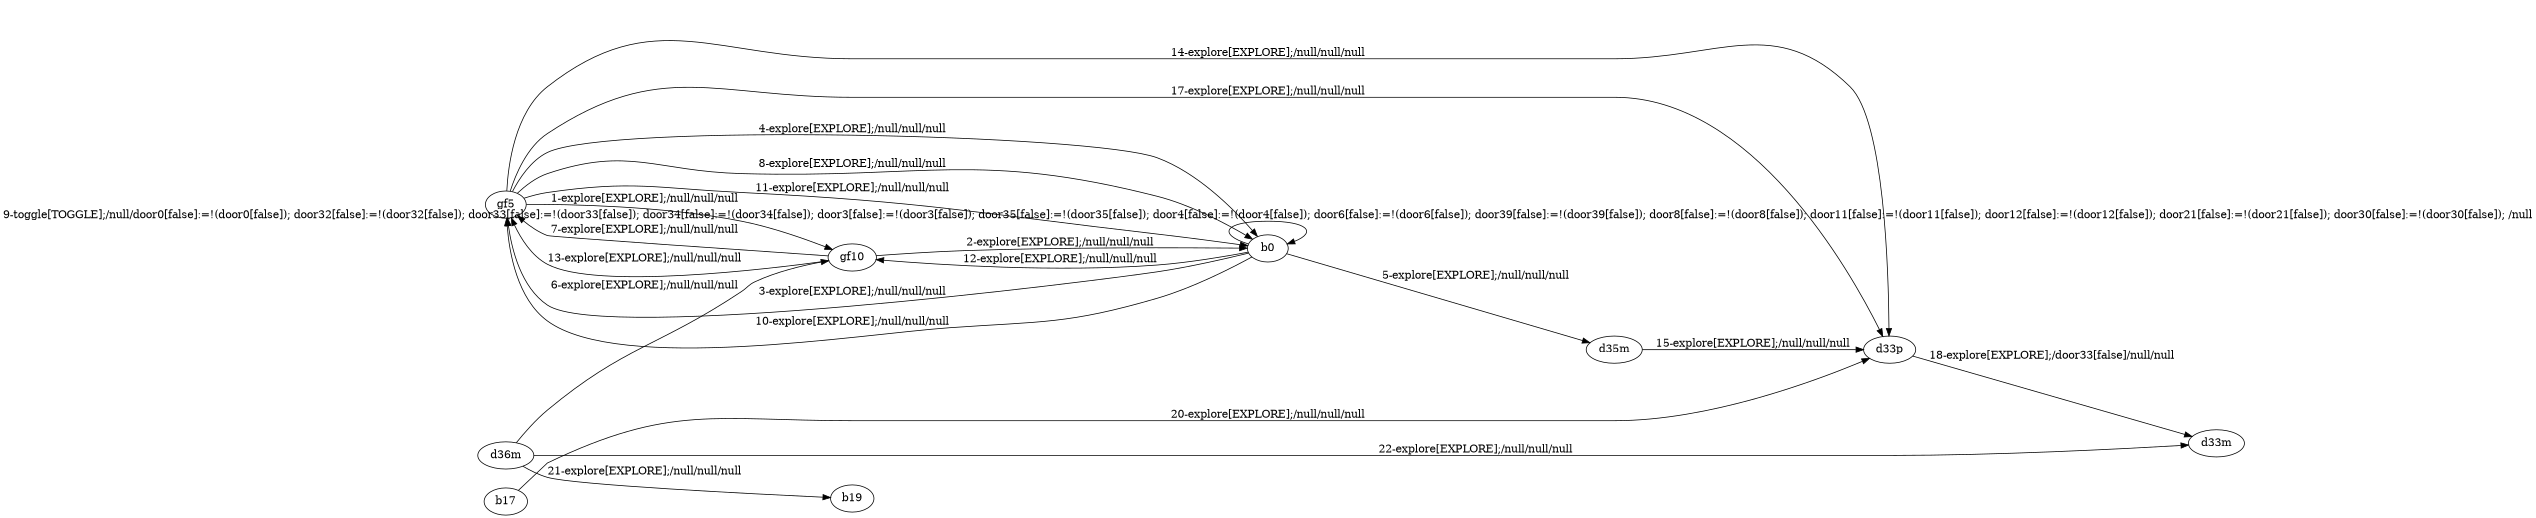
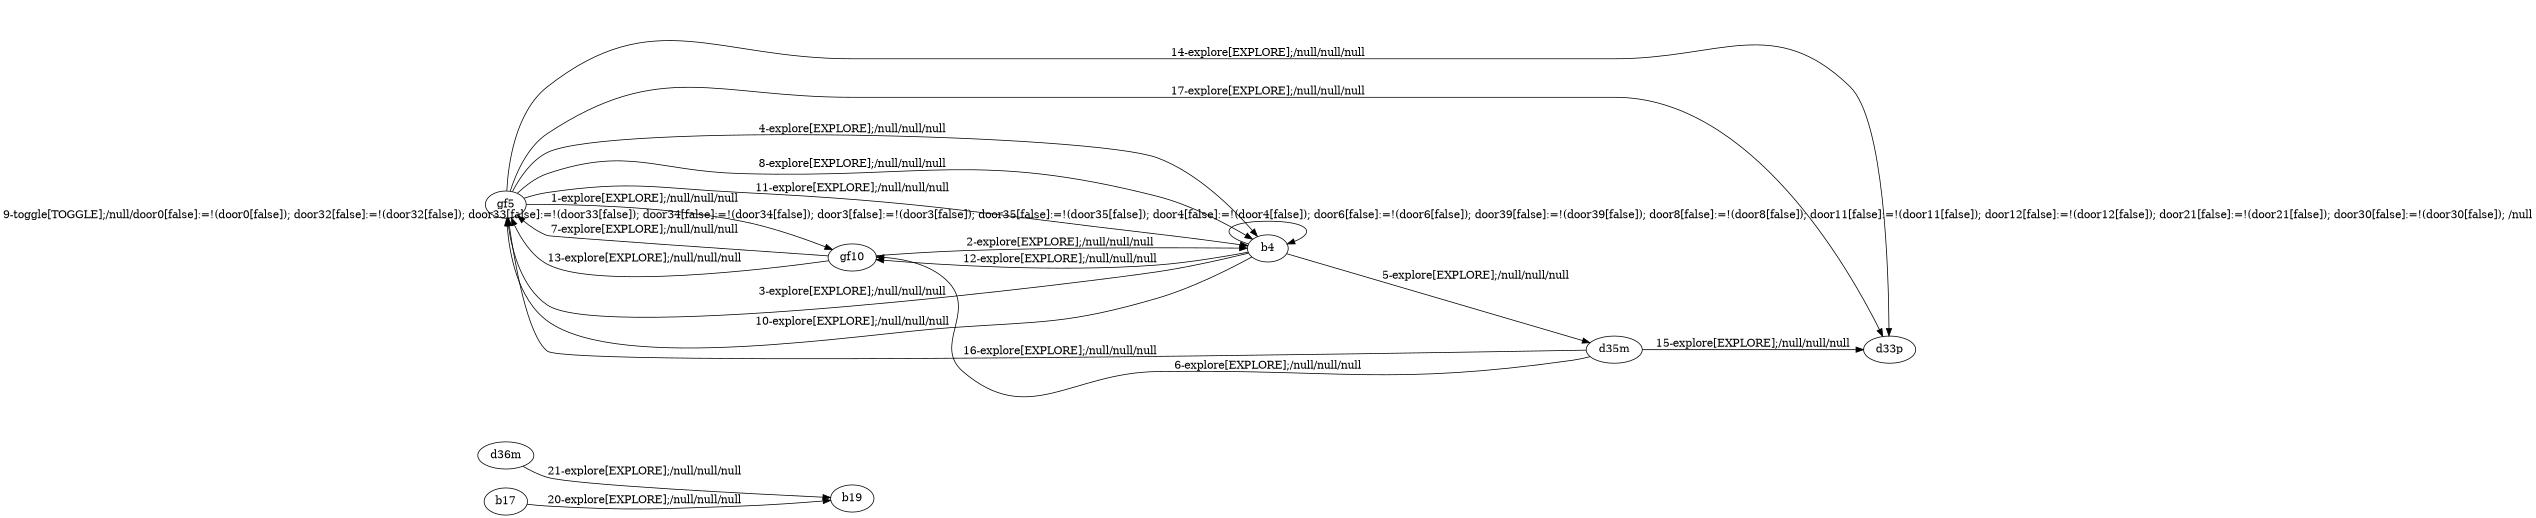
(1268, 248) -> (1268, 248)
(660, 338) -> (1189, 371)
none -> (1000, 358)
(1185, 421) -> (675, 508)
(2216, 443) -> none
